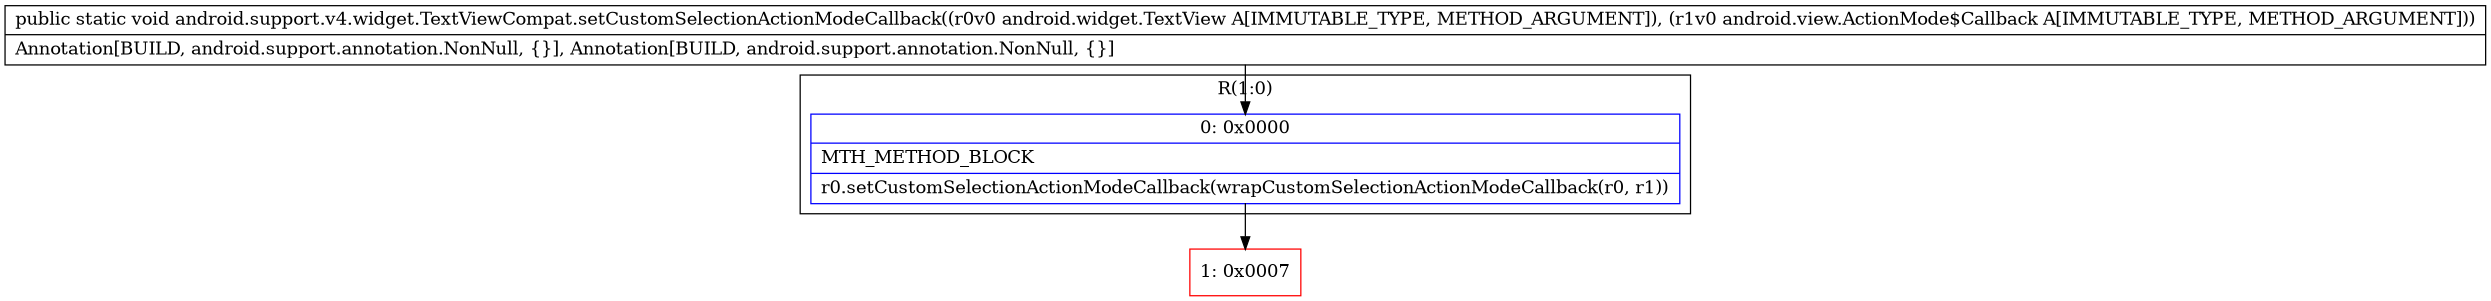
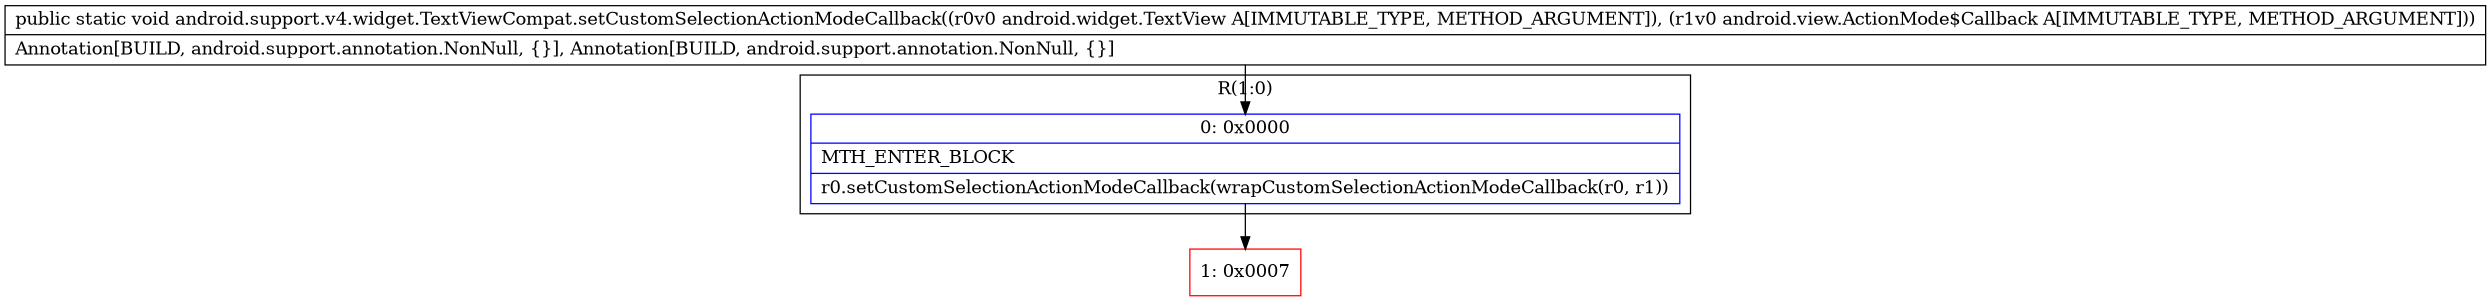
(928, 158) -> (918, 158)
